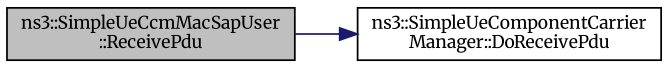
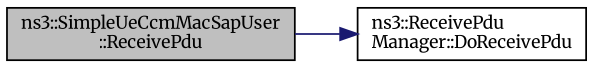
(509, 34) -> (472, 34)
